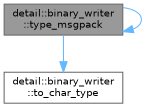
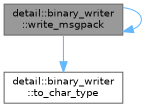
(63, 20) -> (63, 20)
